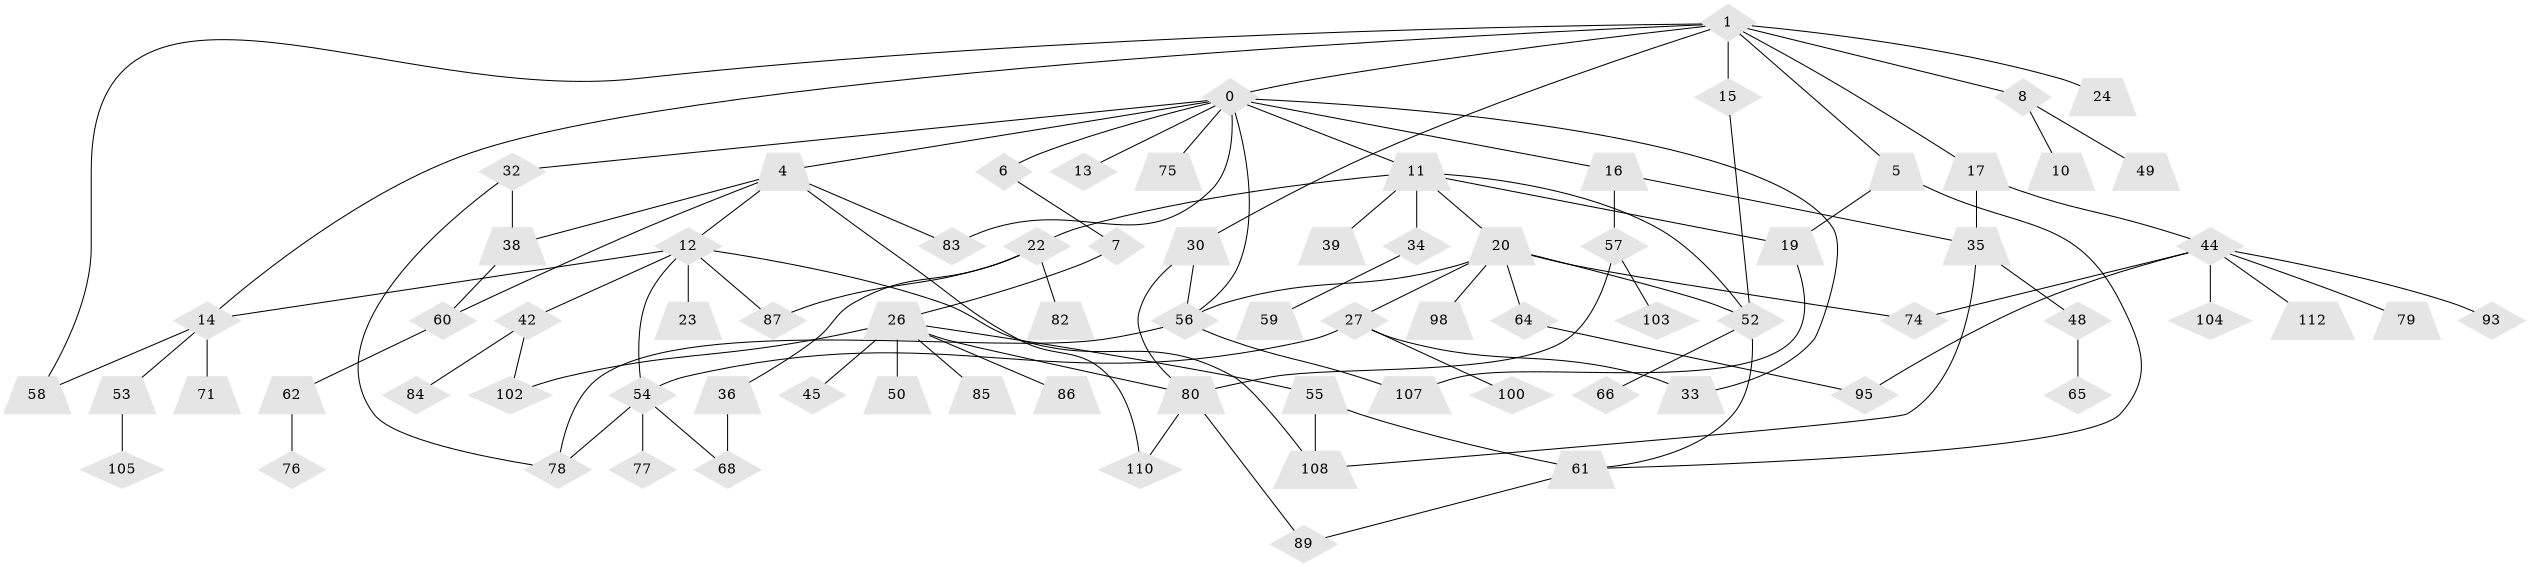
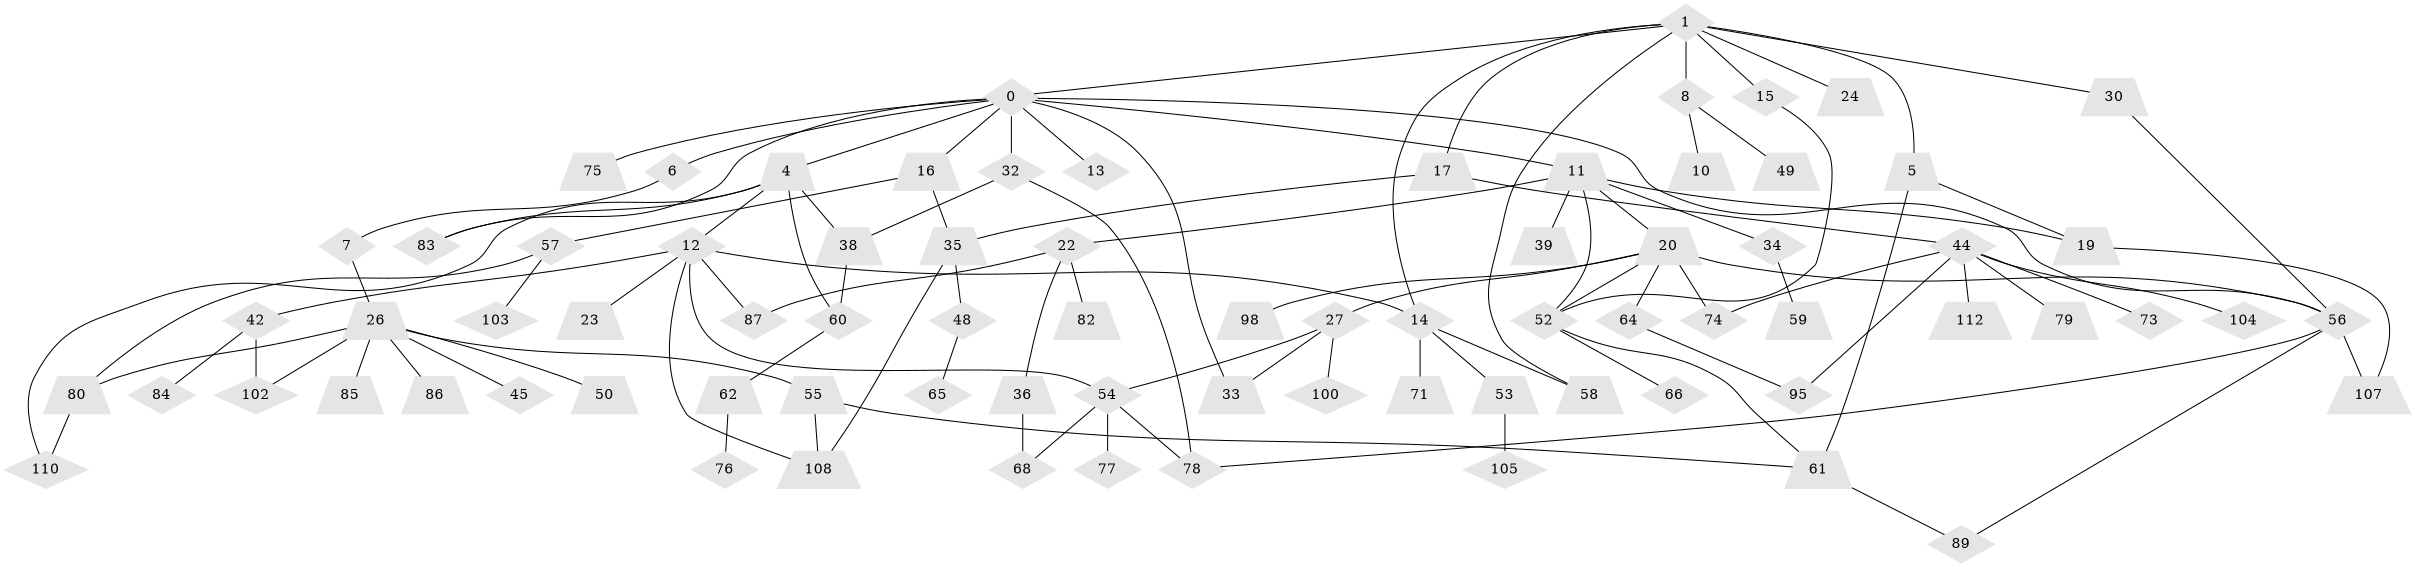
(1138, 321) -> none
(2492, 321) -> (2150, 321)
(1249, 472) -> (2150, 432)
